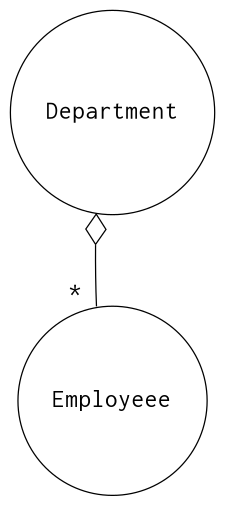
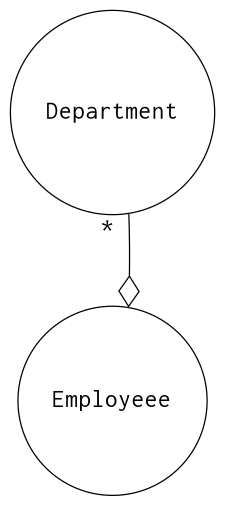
(96, 276) -> (130, 245)
